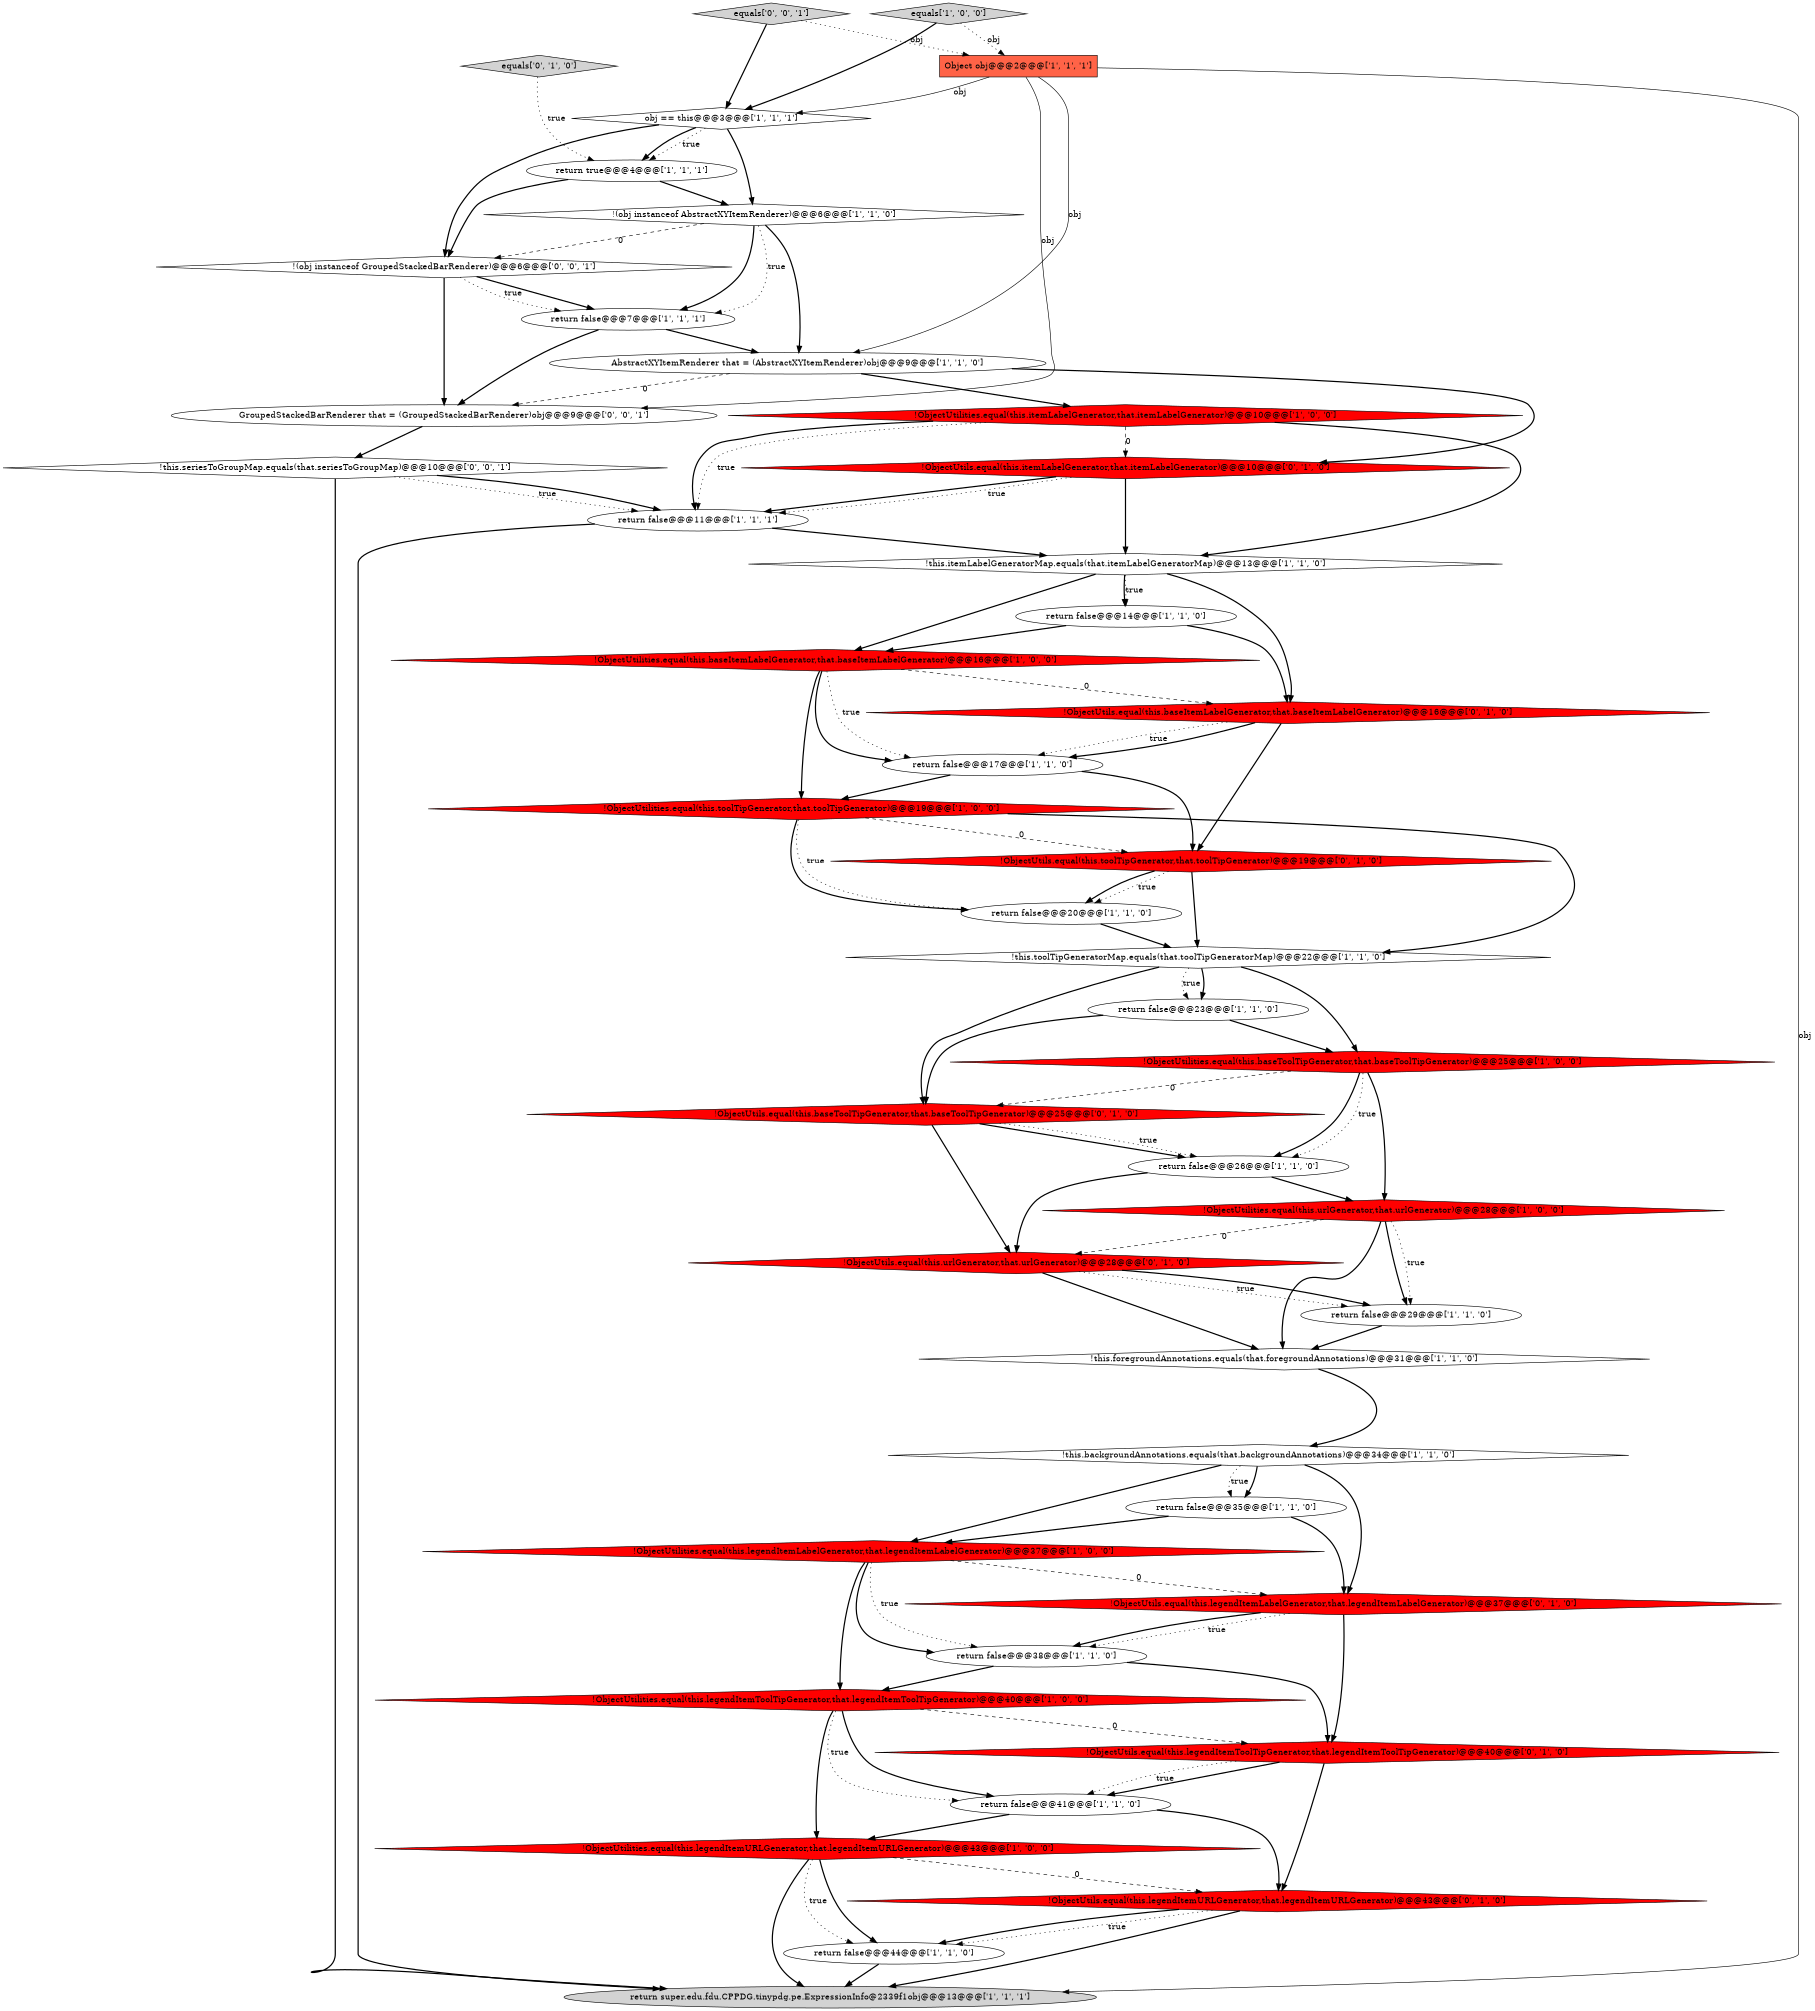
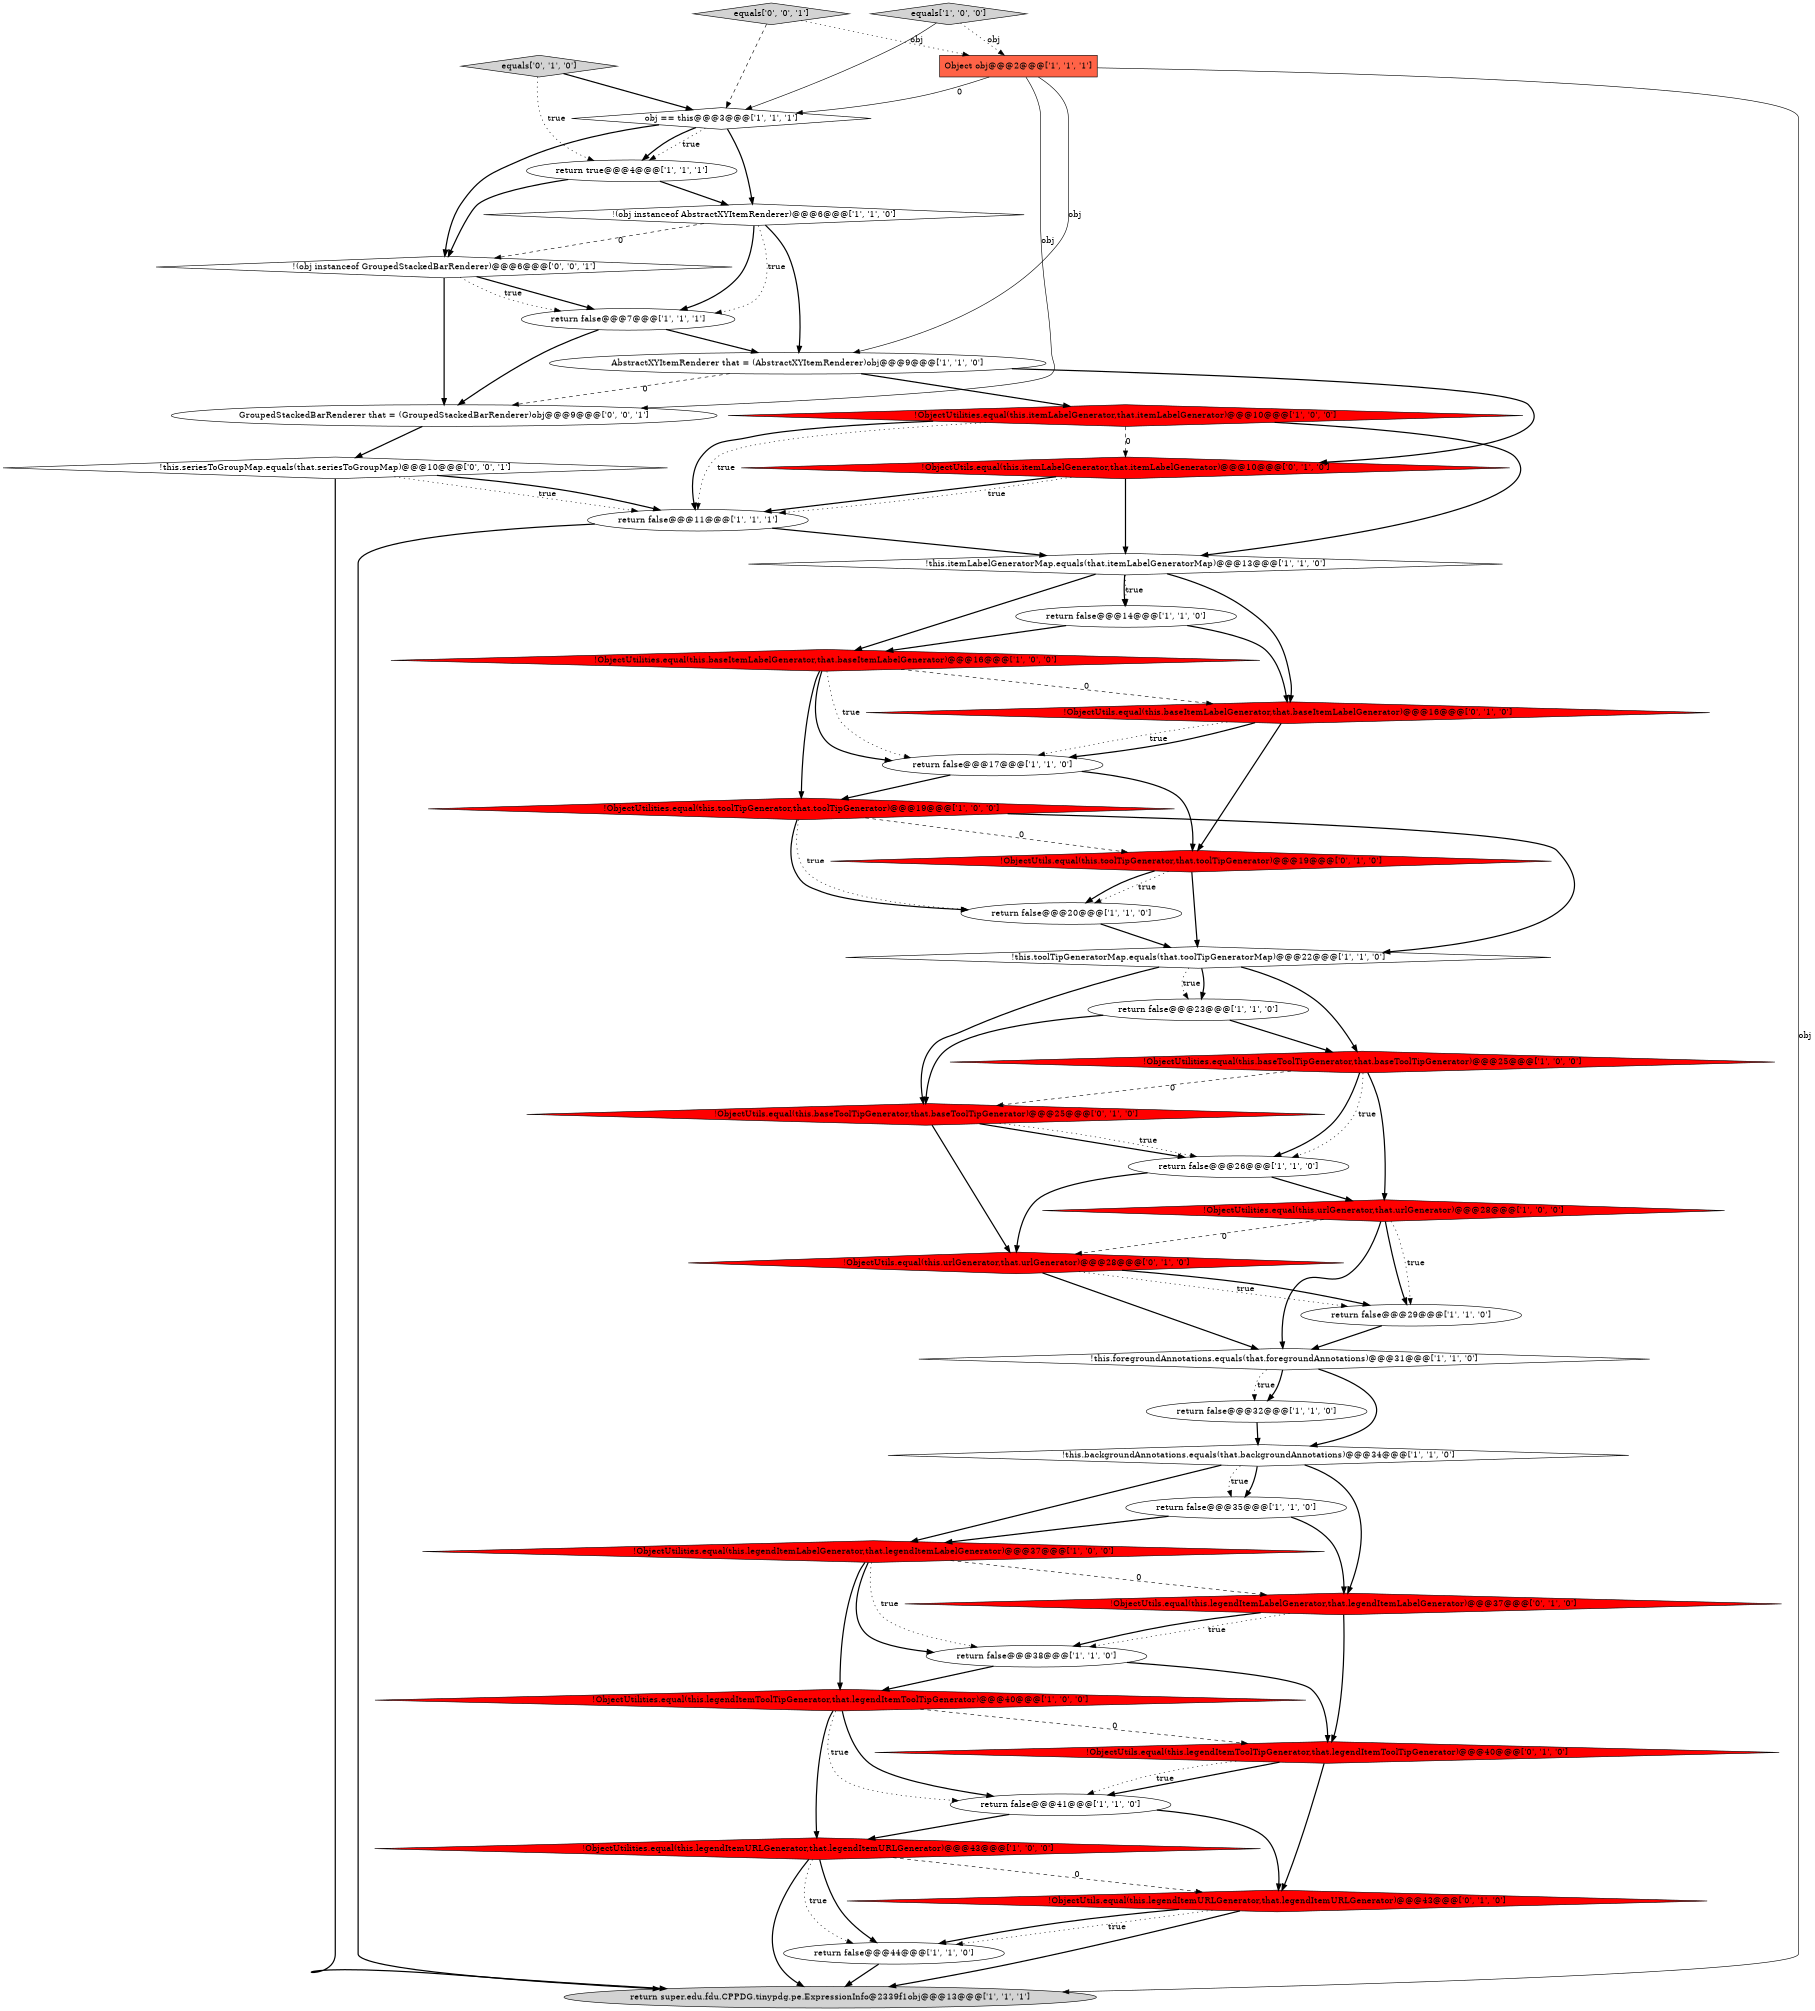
(748, 63) -> (748, 63)
(846, 70) -> (846, 70)
none -> (625, 91)
(960, 92) -> (960, 92)
none -> (1257, 1411)
